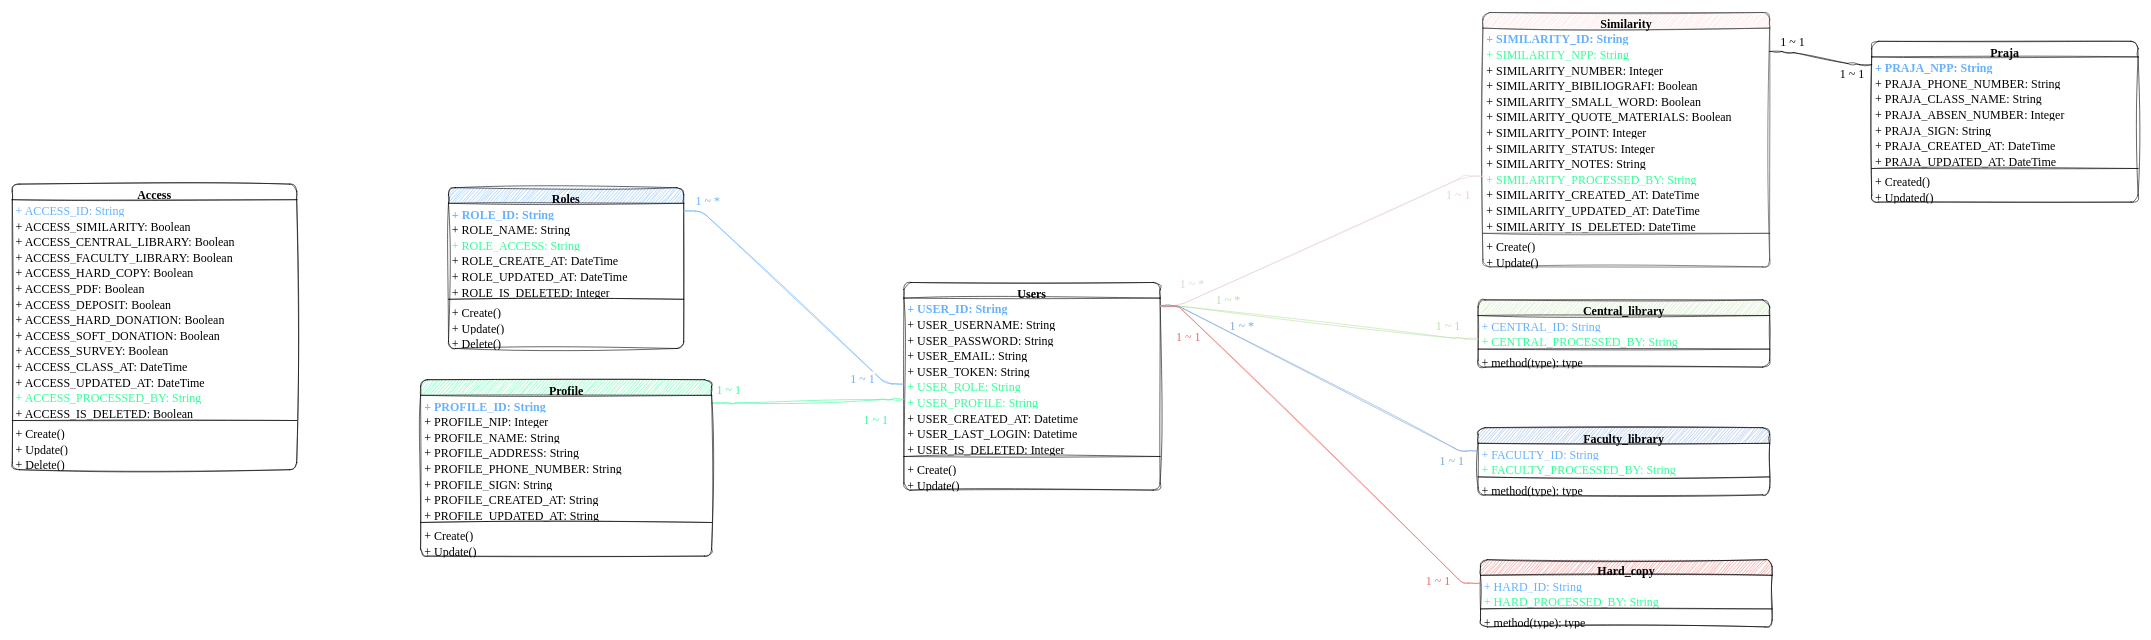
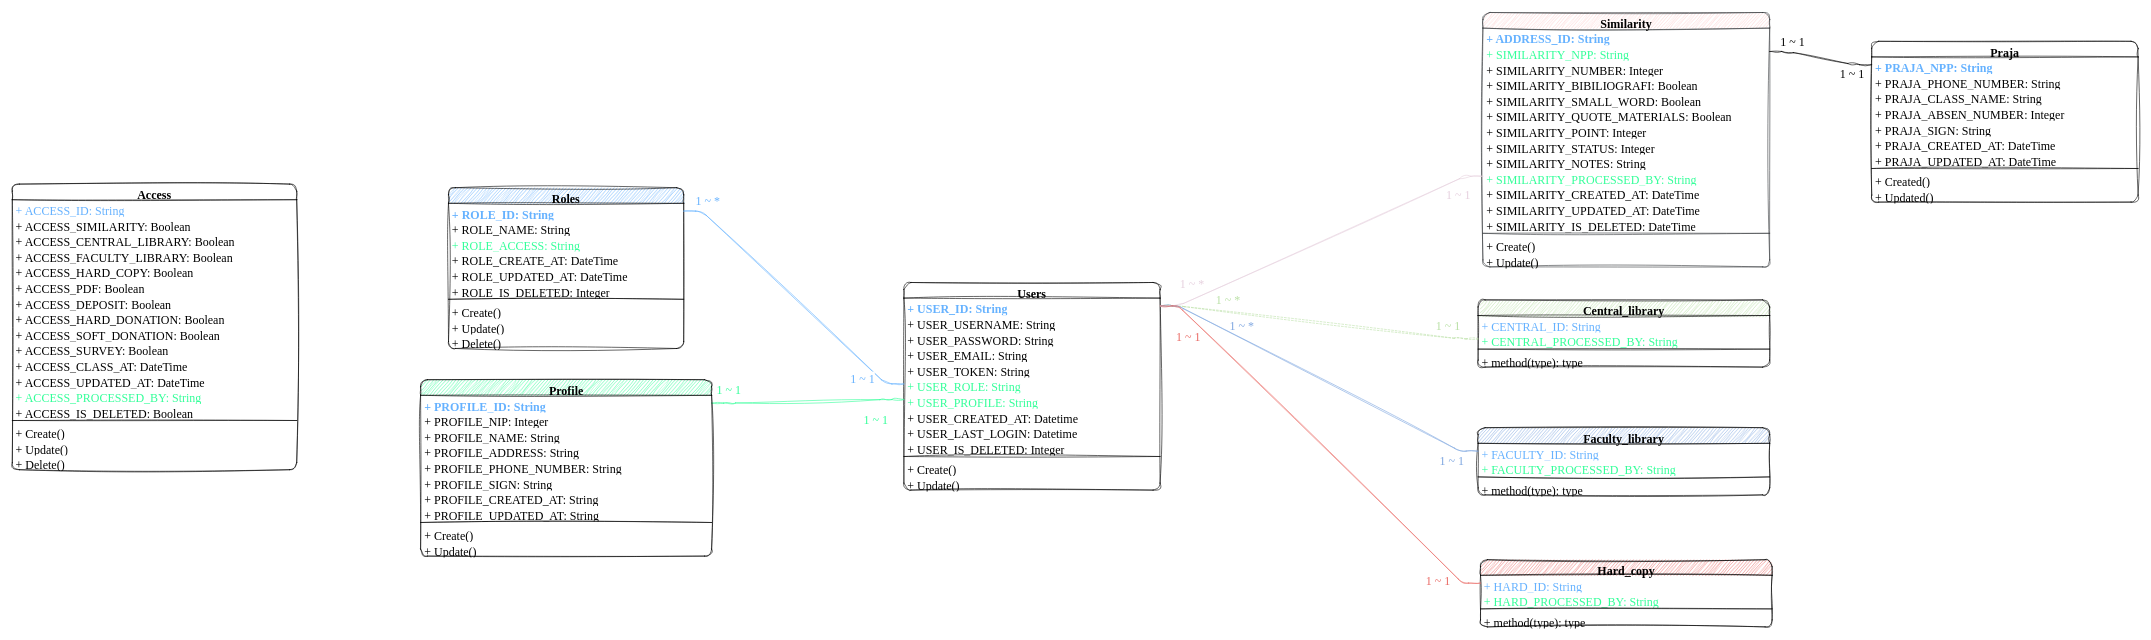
(1558, 39) -> (1547, 39)
(1318, 322) -> (1318, 322)
